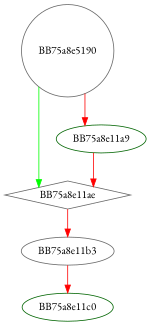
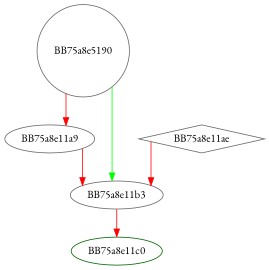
(39, 133) -> (112, 130)
(101, 139) -> (50, 139)
(93, 166) -> (82, 163)
